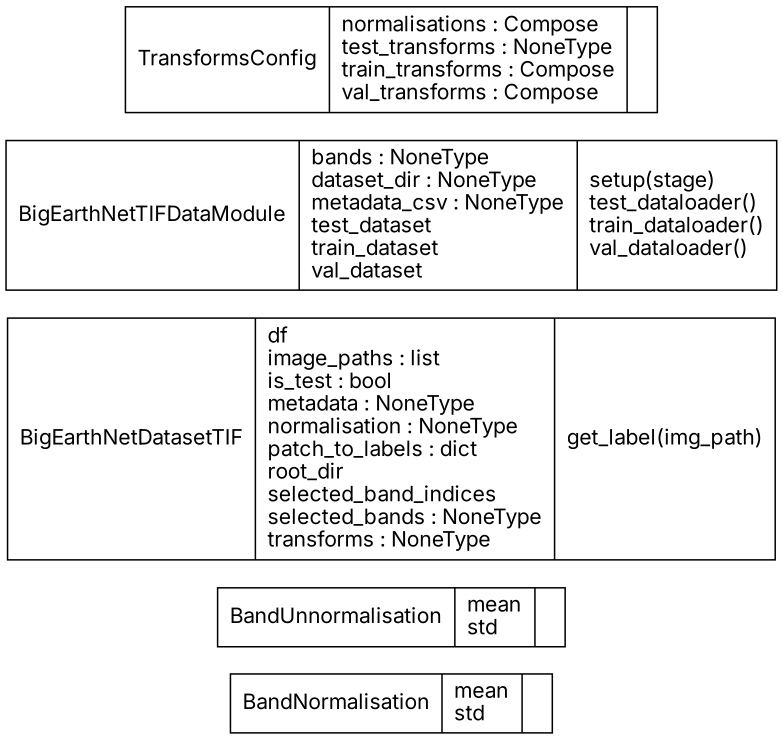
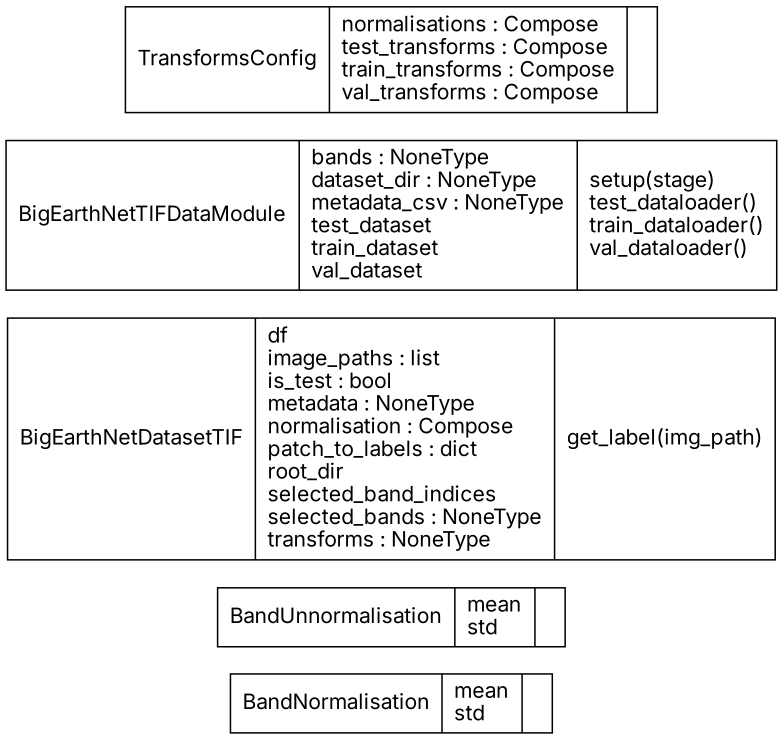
(478, 48) -> (475, 48)
(393, 427) -> (391, 427)
